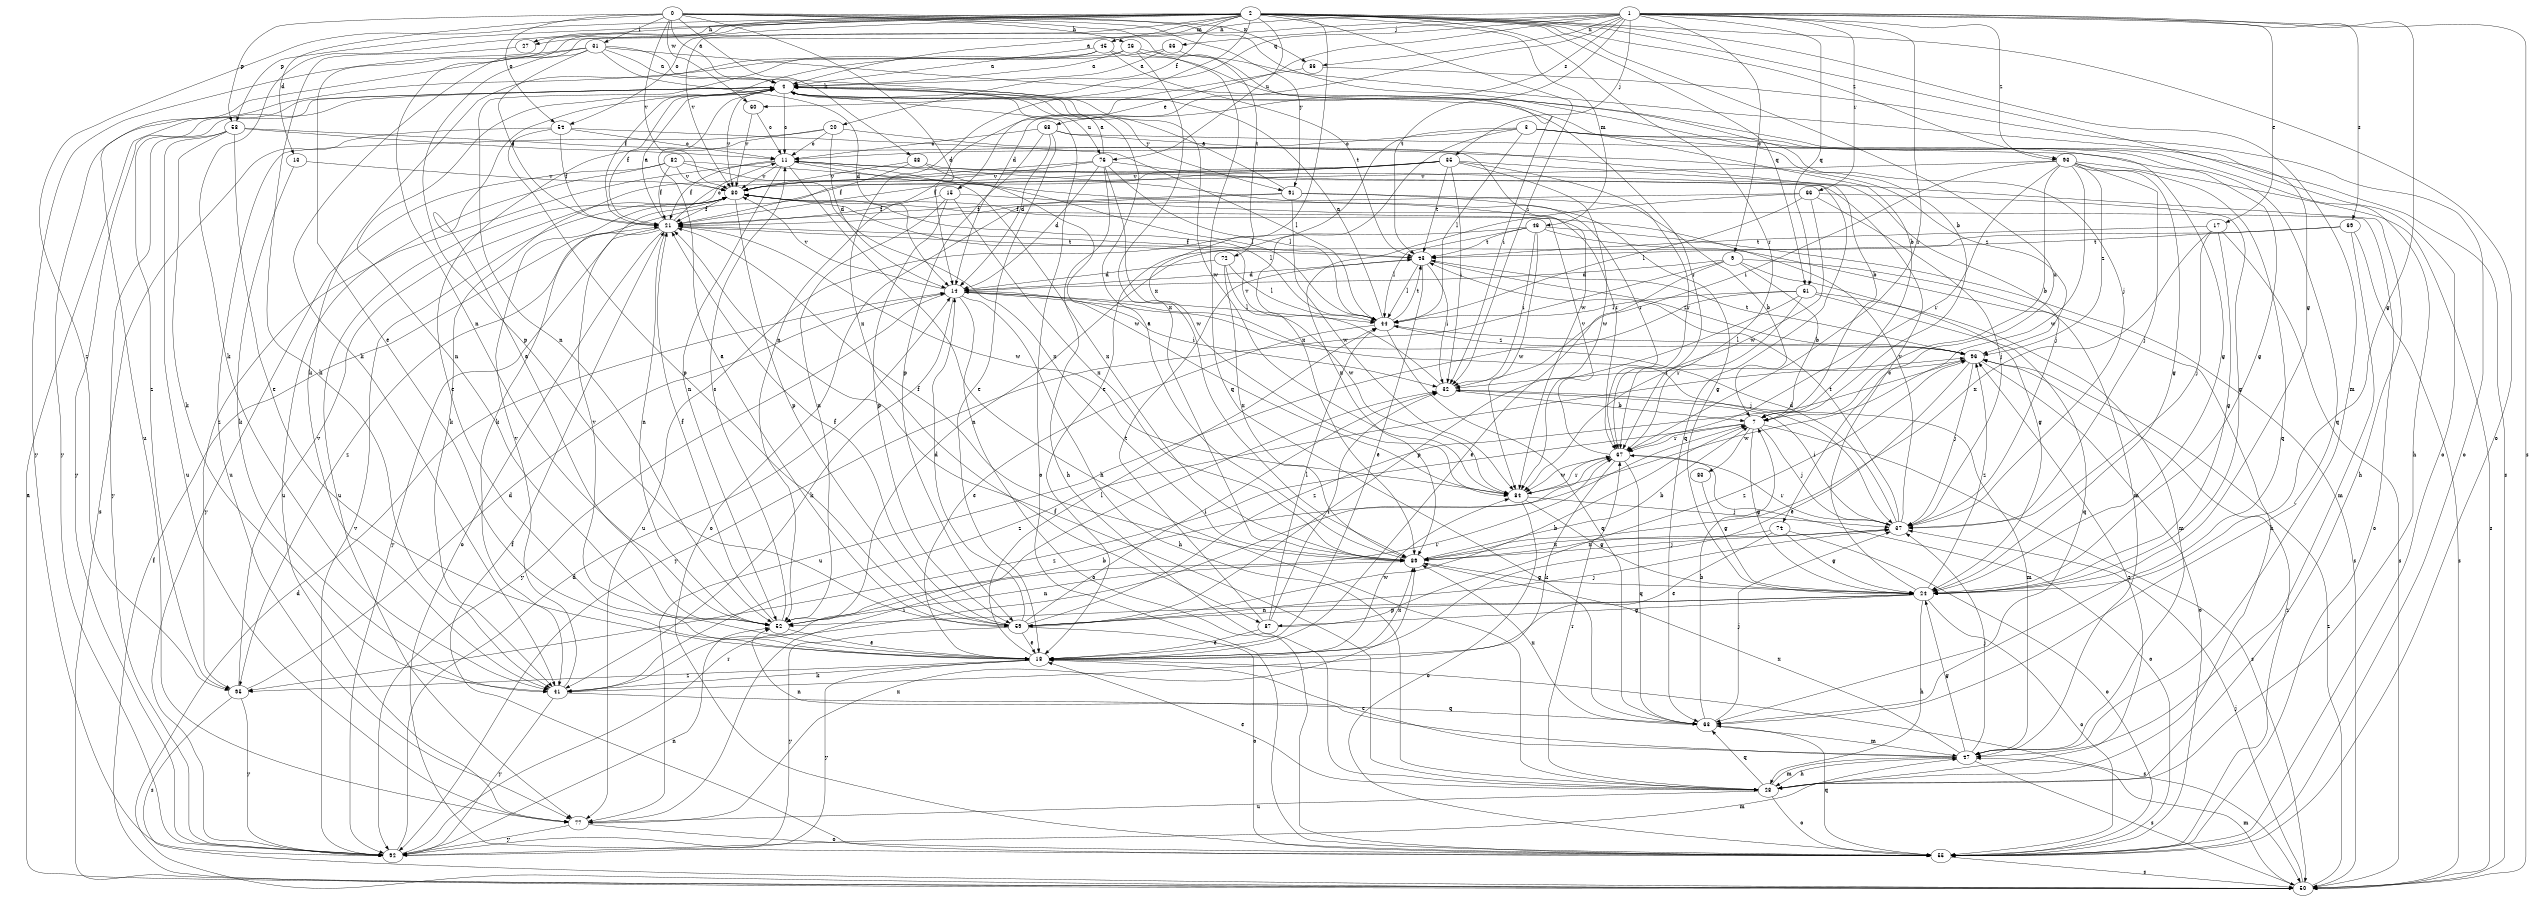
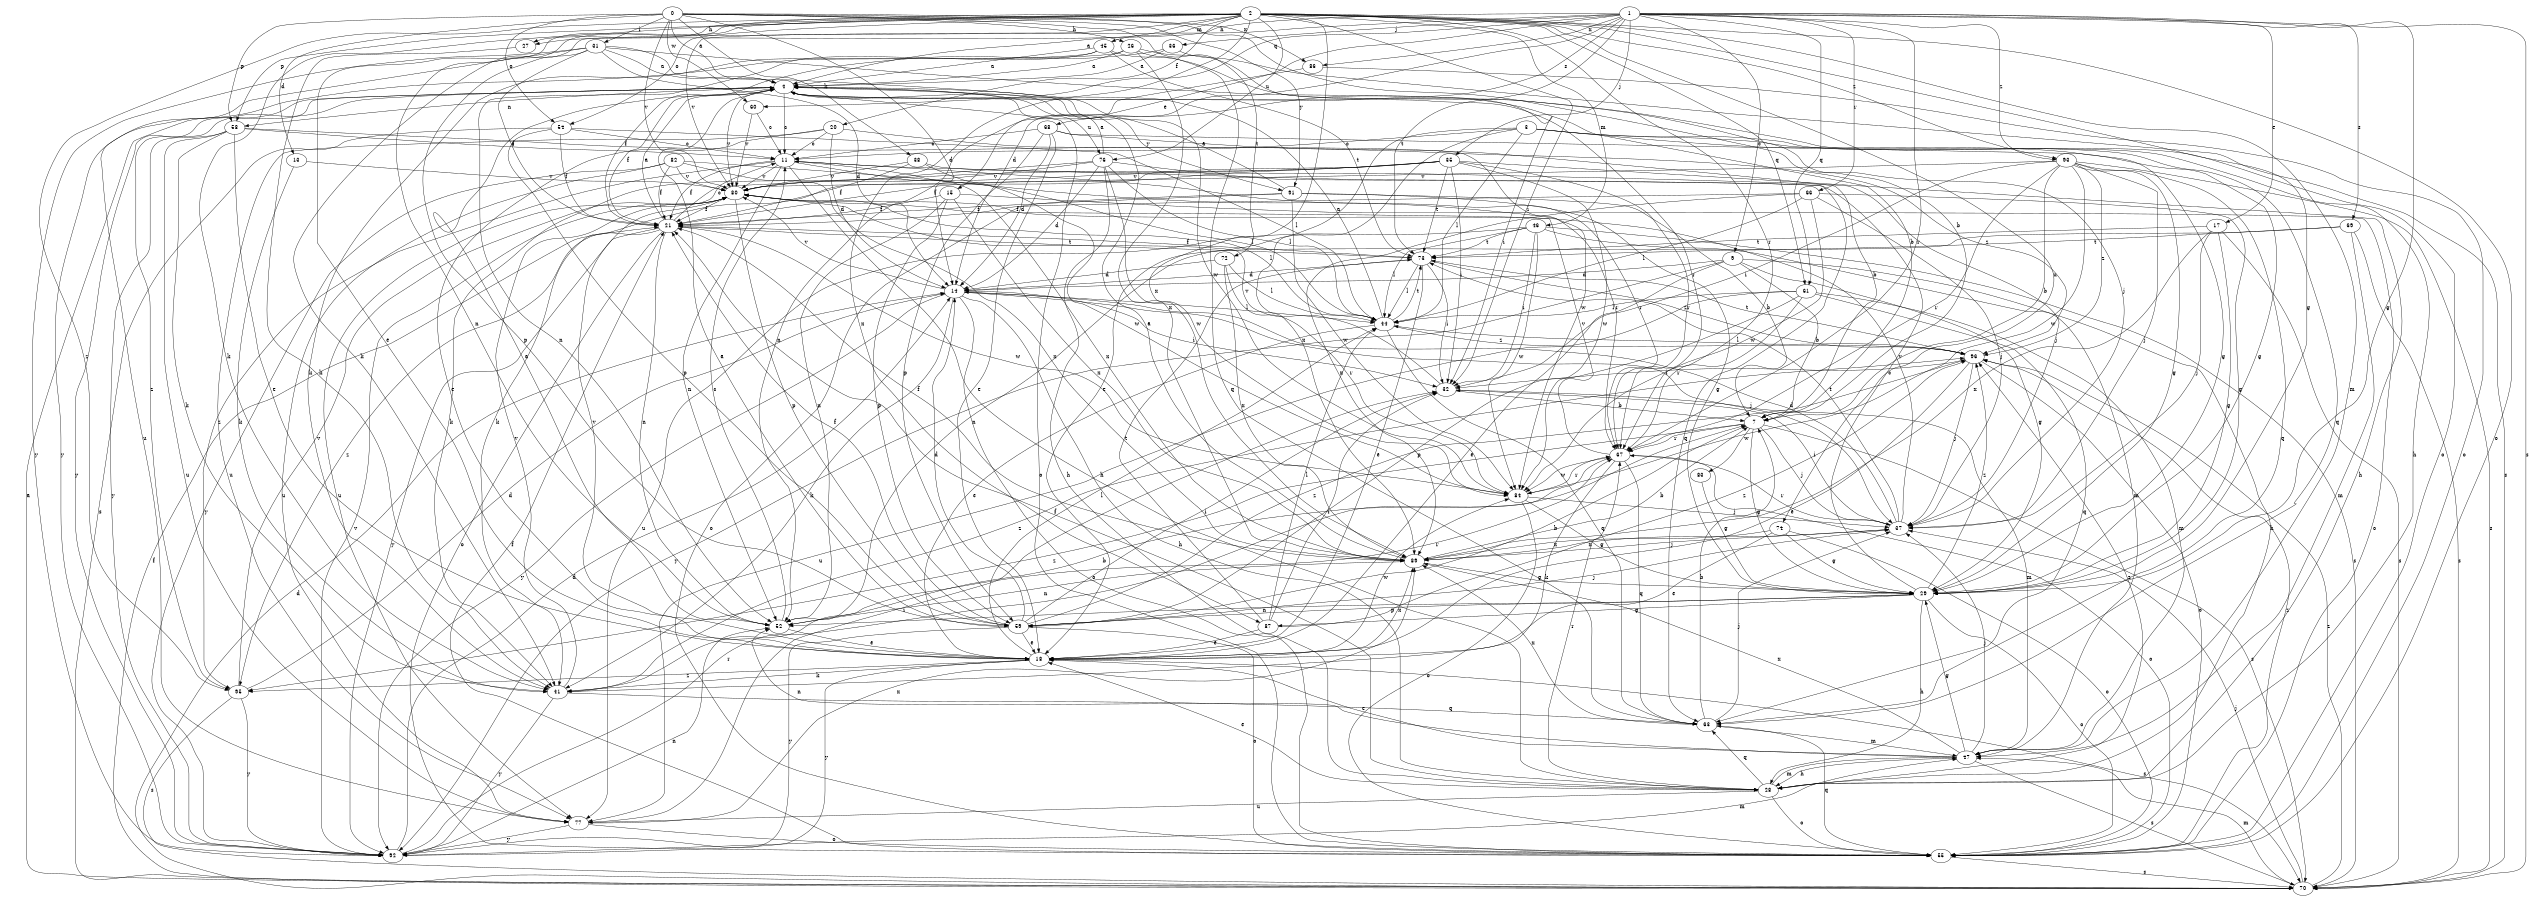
(1422, 259) -> (1422, 259)
(394, 289) -> (511, 100)
(1351, 373) -> (1351, 373)
(685, 438) -> none
(1924, 594) -> (1924, 594)
(2303, 889) -> (2303, 889)
